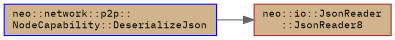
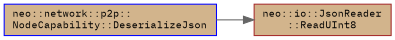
(323, 20) -> (323, 20)
